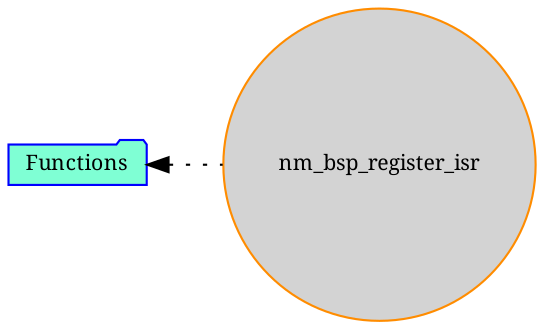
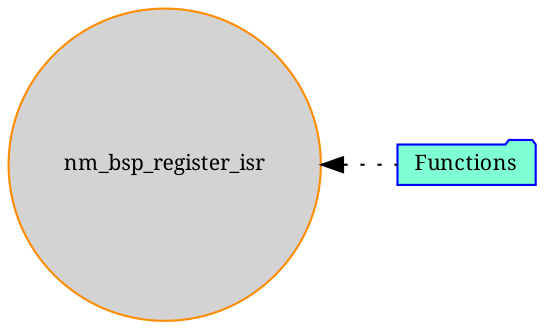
(196, 165) -> (370, 165)
